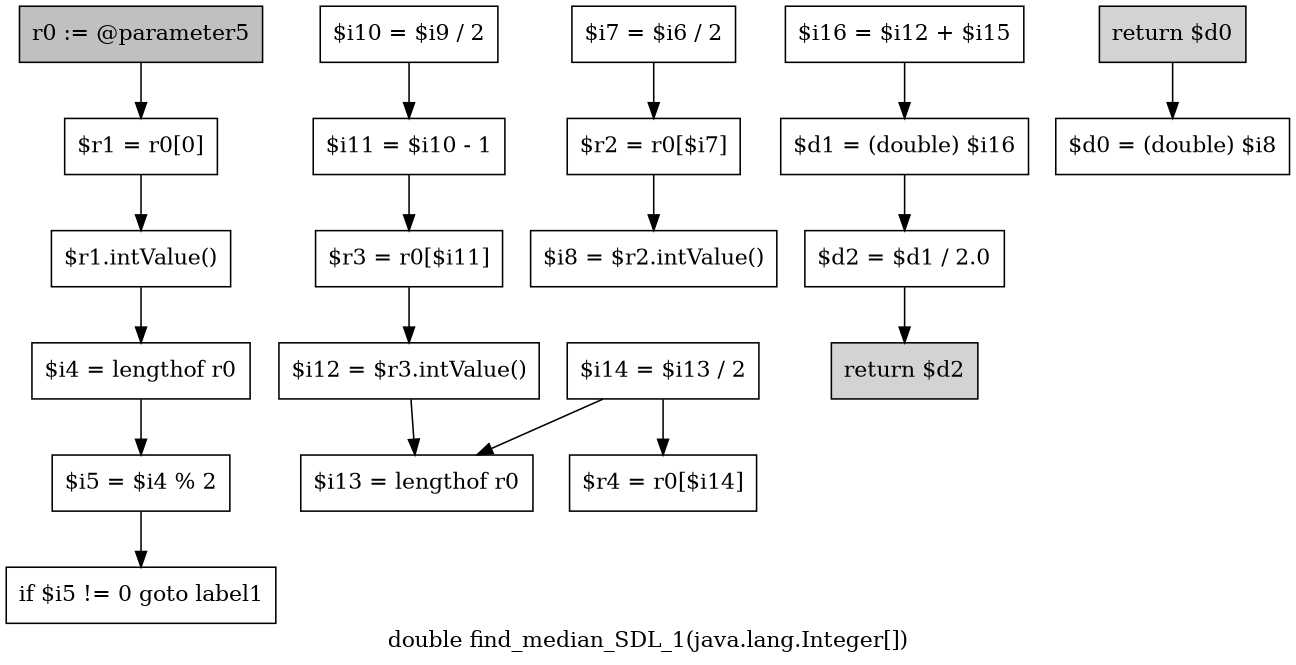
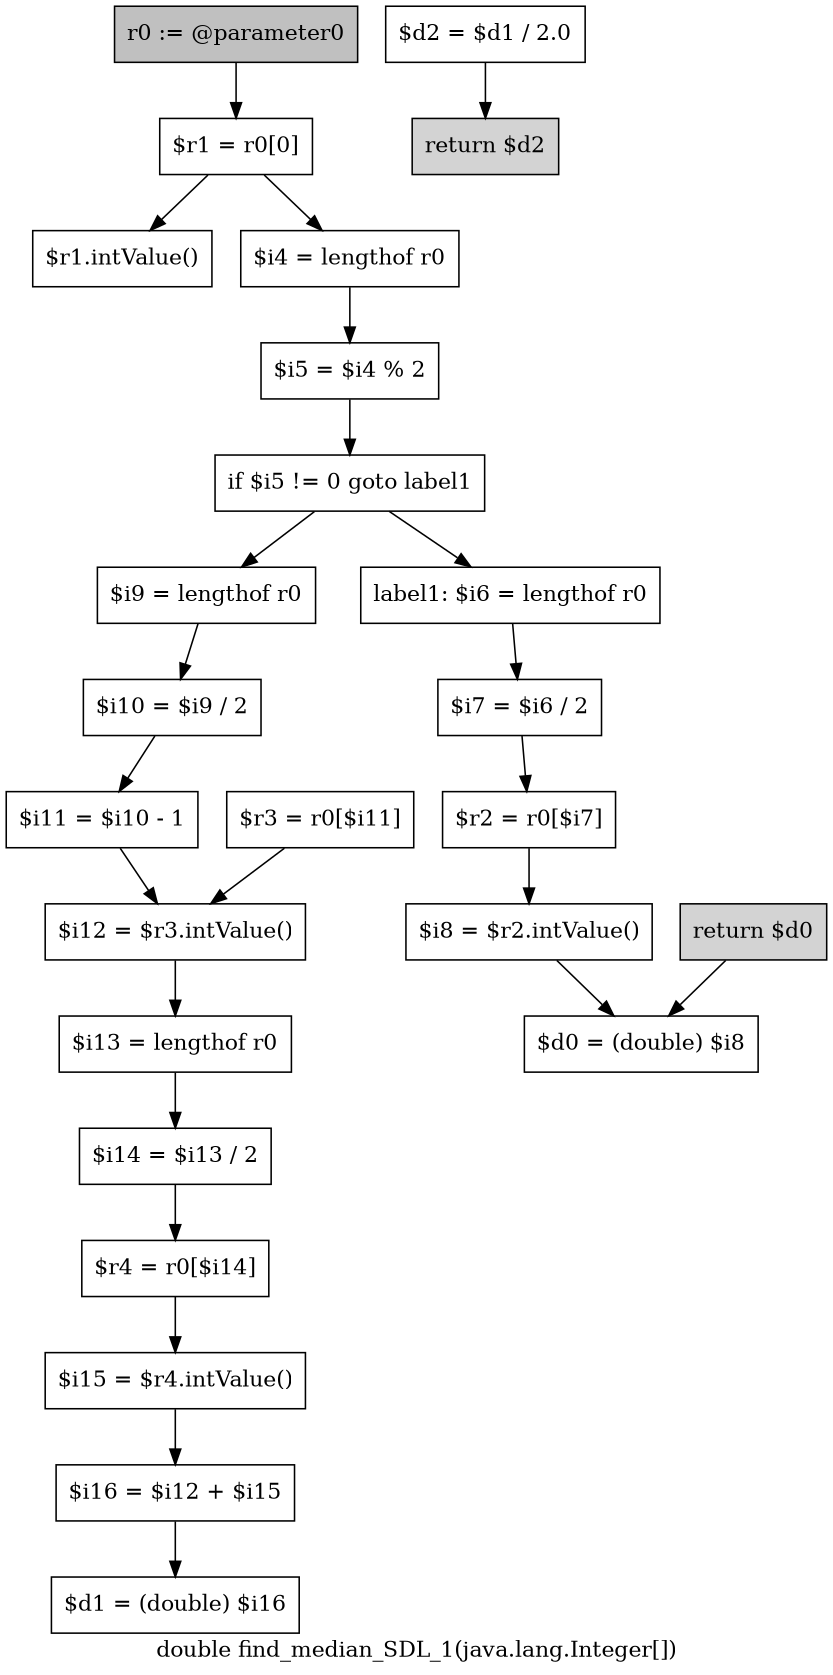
(141, 34) -> (236, 34)
(409, 195) -> (134, 869)
(905, 195) -> none
(141, 307) -> (287, 197)
(547, 424) -> (175, 1093)
none -> (206, 595)
none -> (510, 595)
none -> (580, 983)
none -> (175, 1381)
